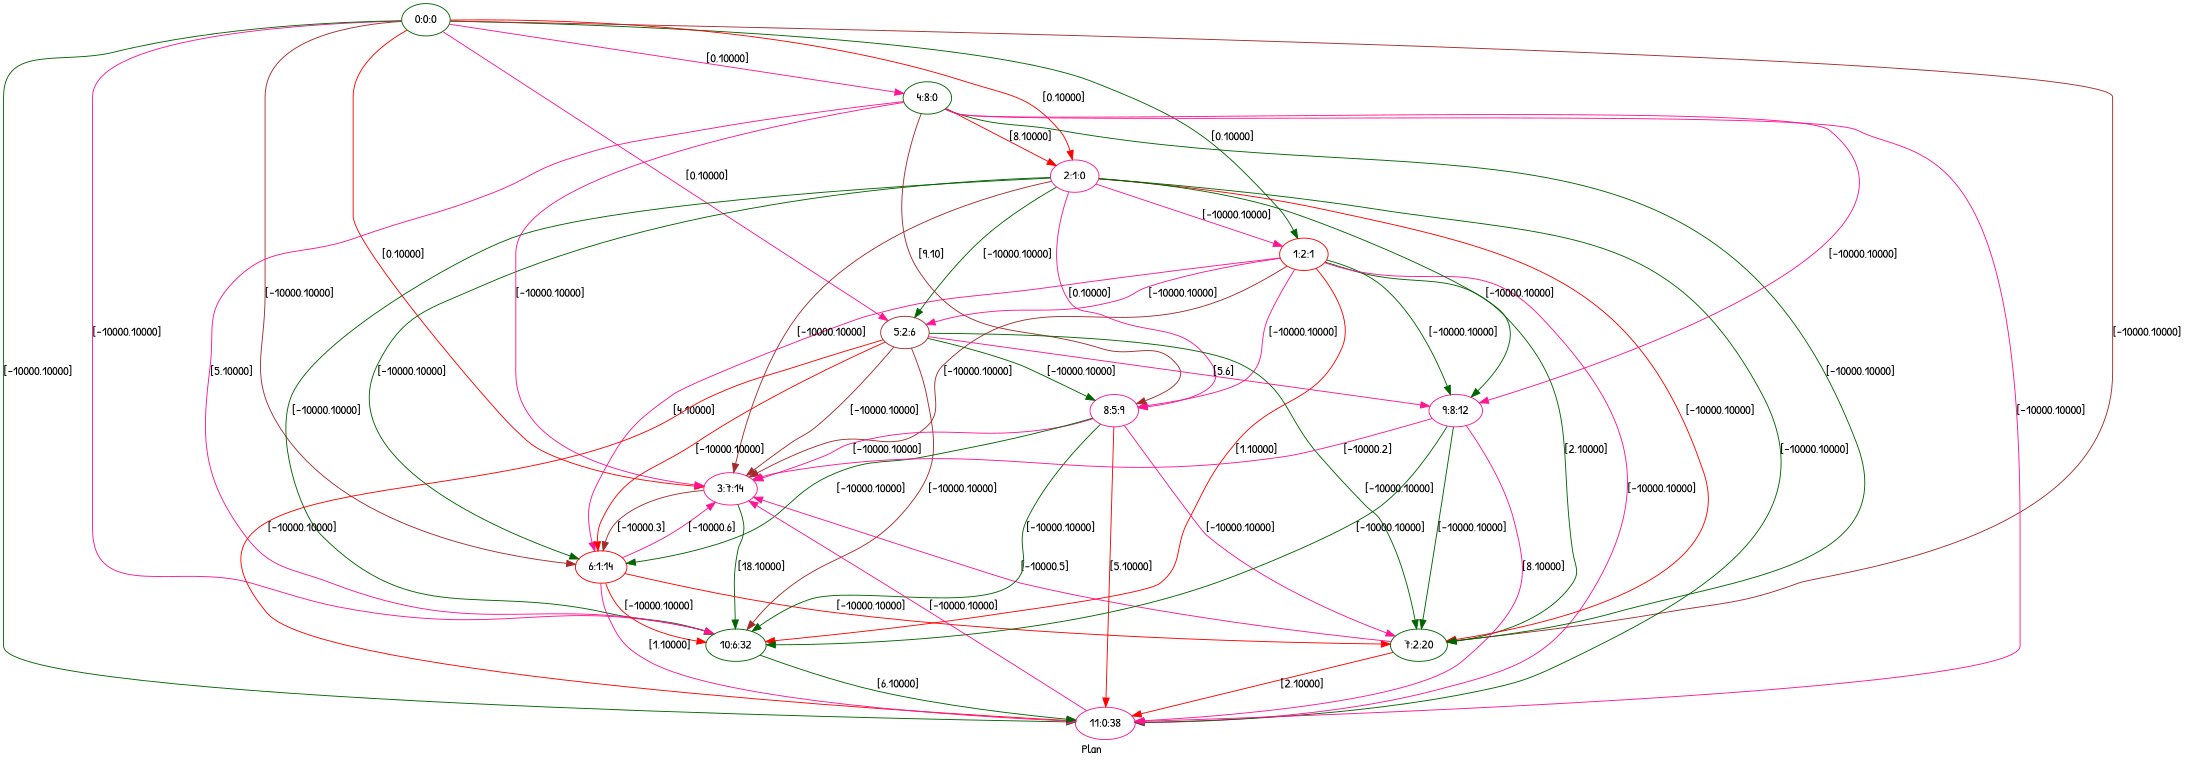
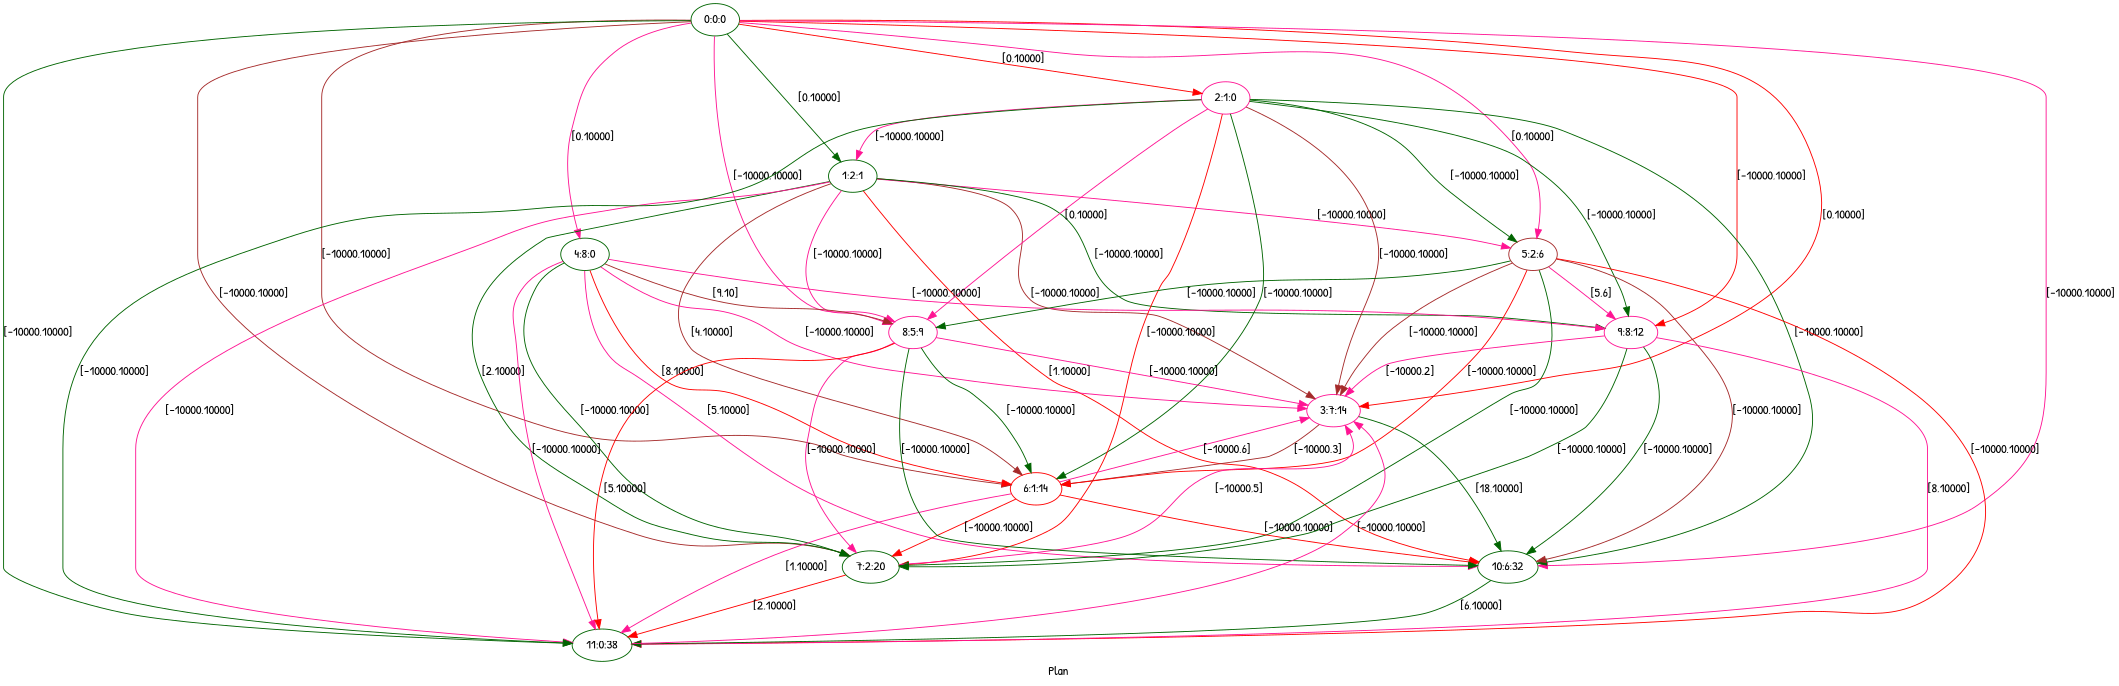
none -> (1373, 46)
(997, 135) -> (770, 407)
none -> (740, 212)
(1304, 254) -> (853, 176)
(901, 308) -> (736, 370)
(1105, 723) -> (602, 645)
